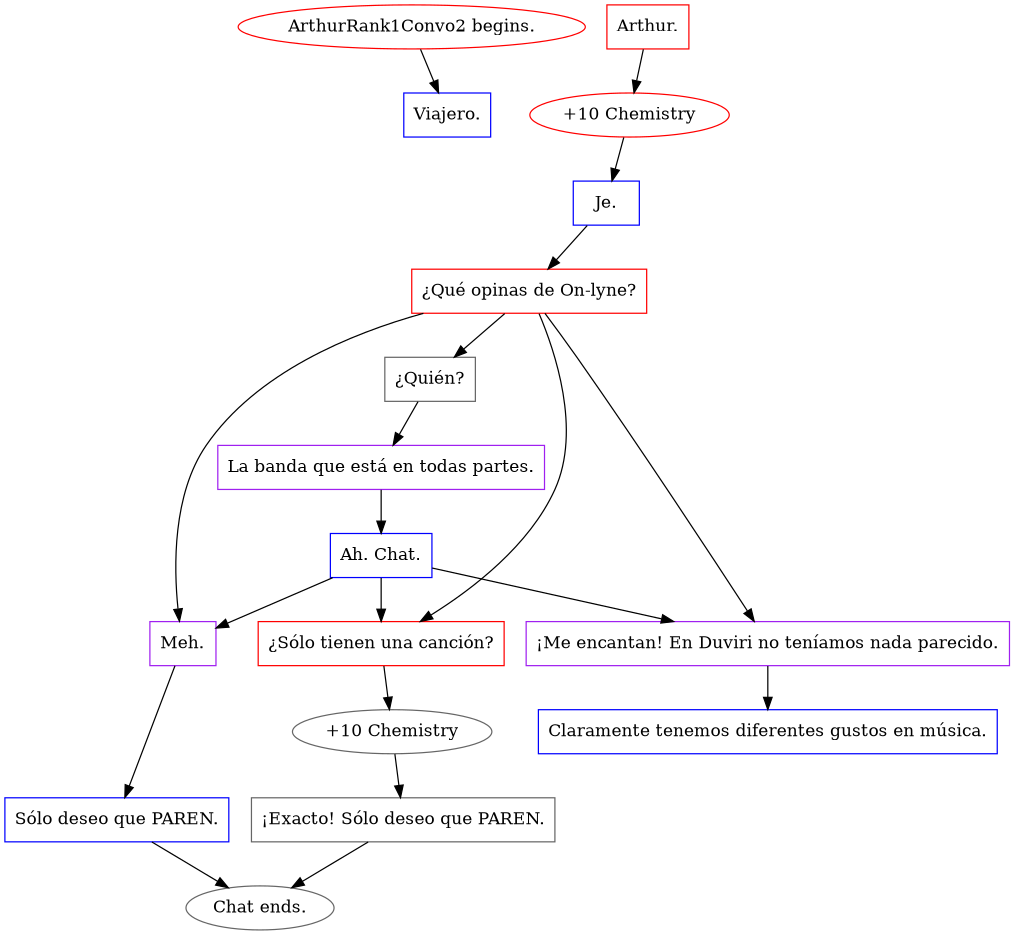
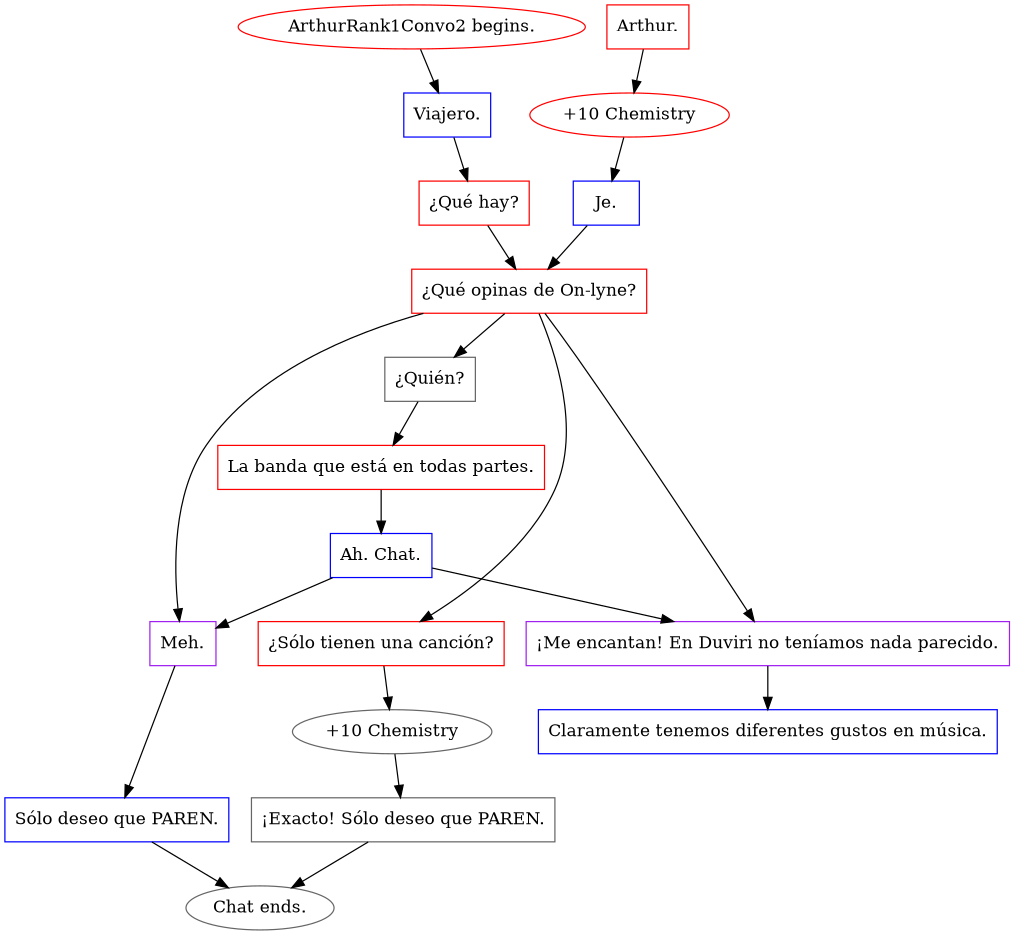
none -> (474, 203)
(381, 467) -> (381, 467)
(381, 594) -> none
